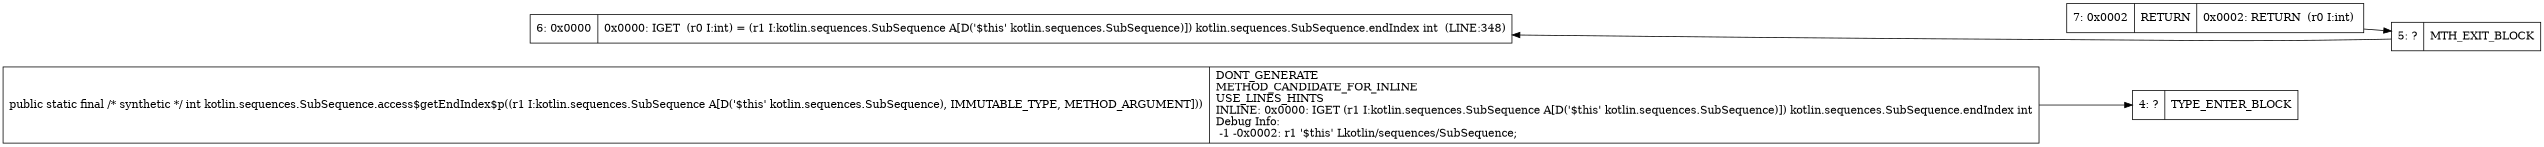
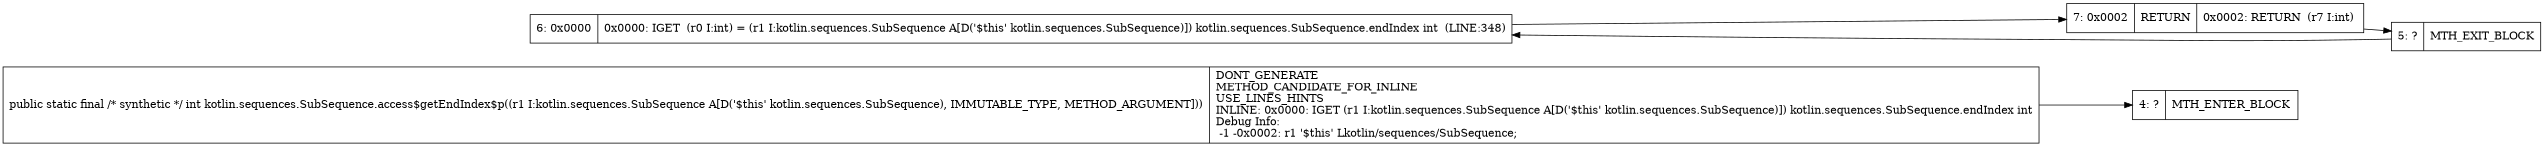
(2280, 18) -> (2280, 18)
none -> (1785, 22)
(2231, 105) -> (2231, 105)
